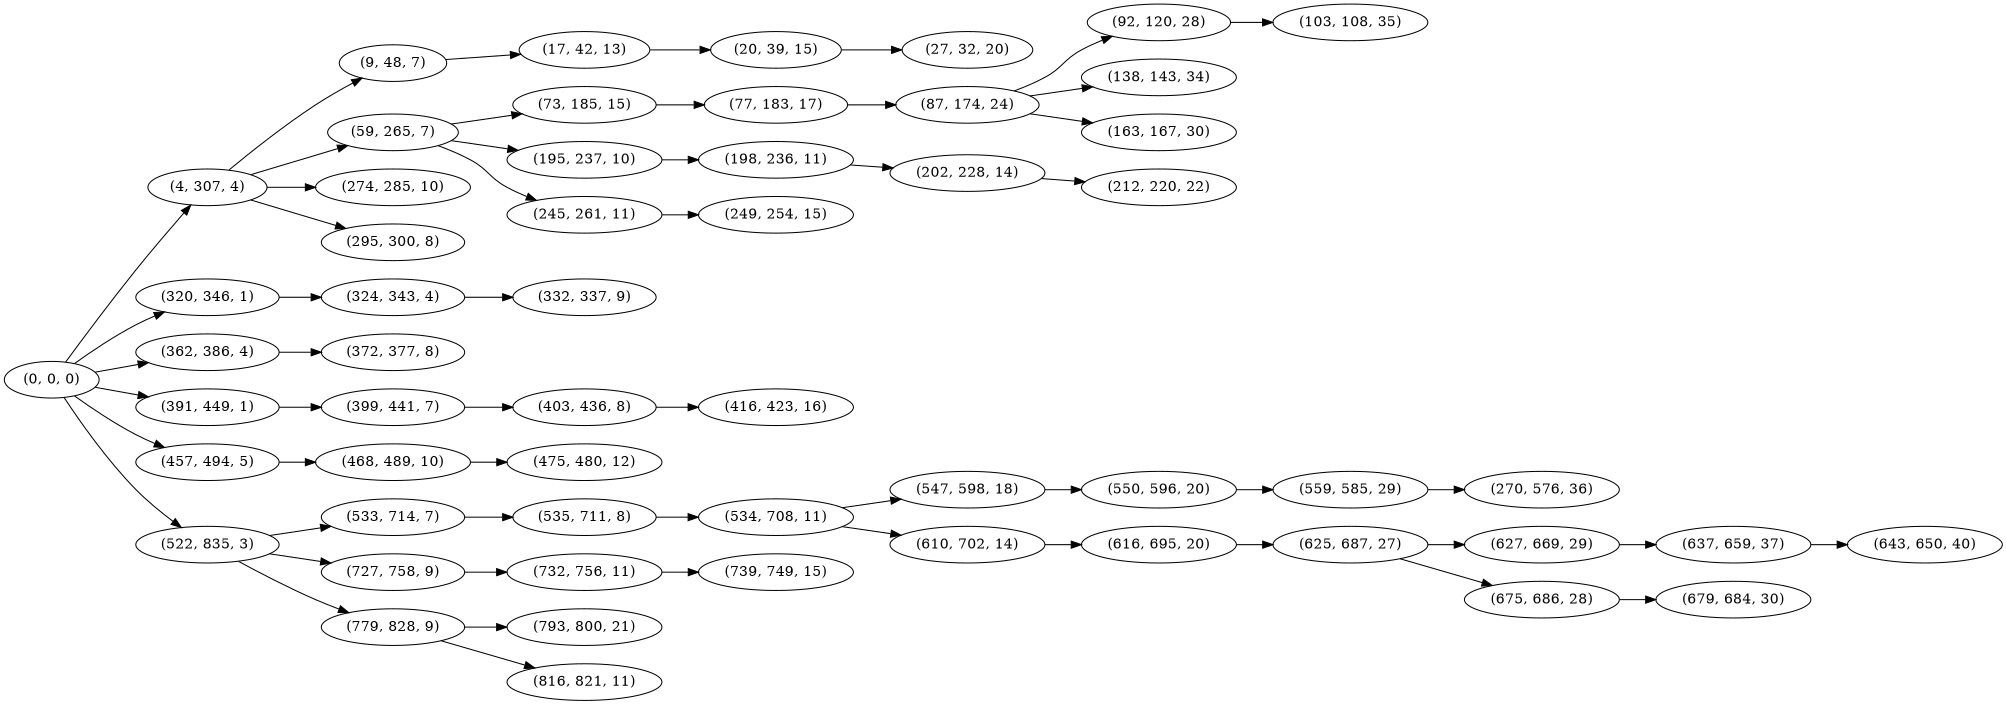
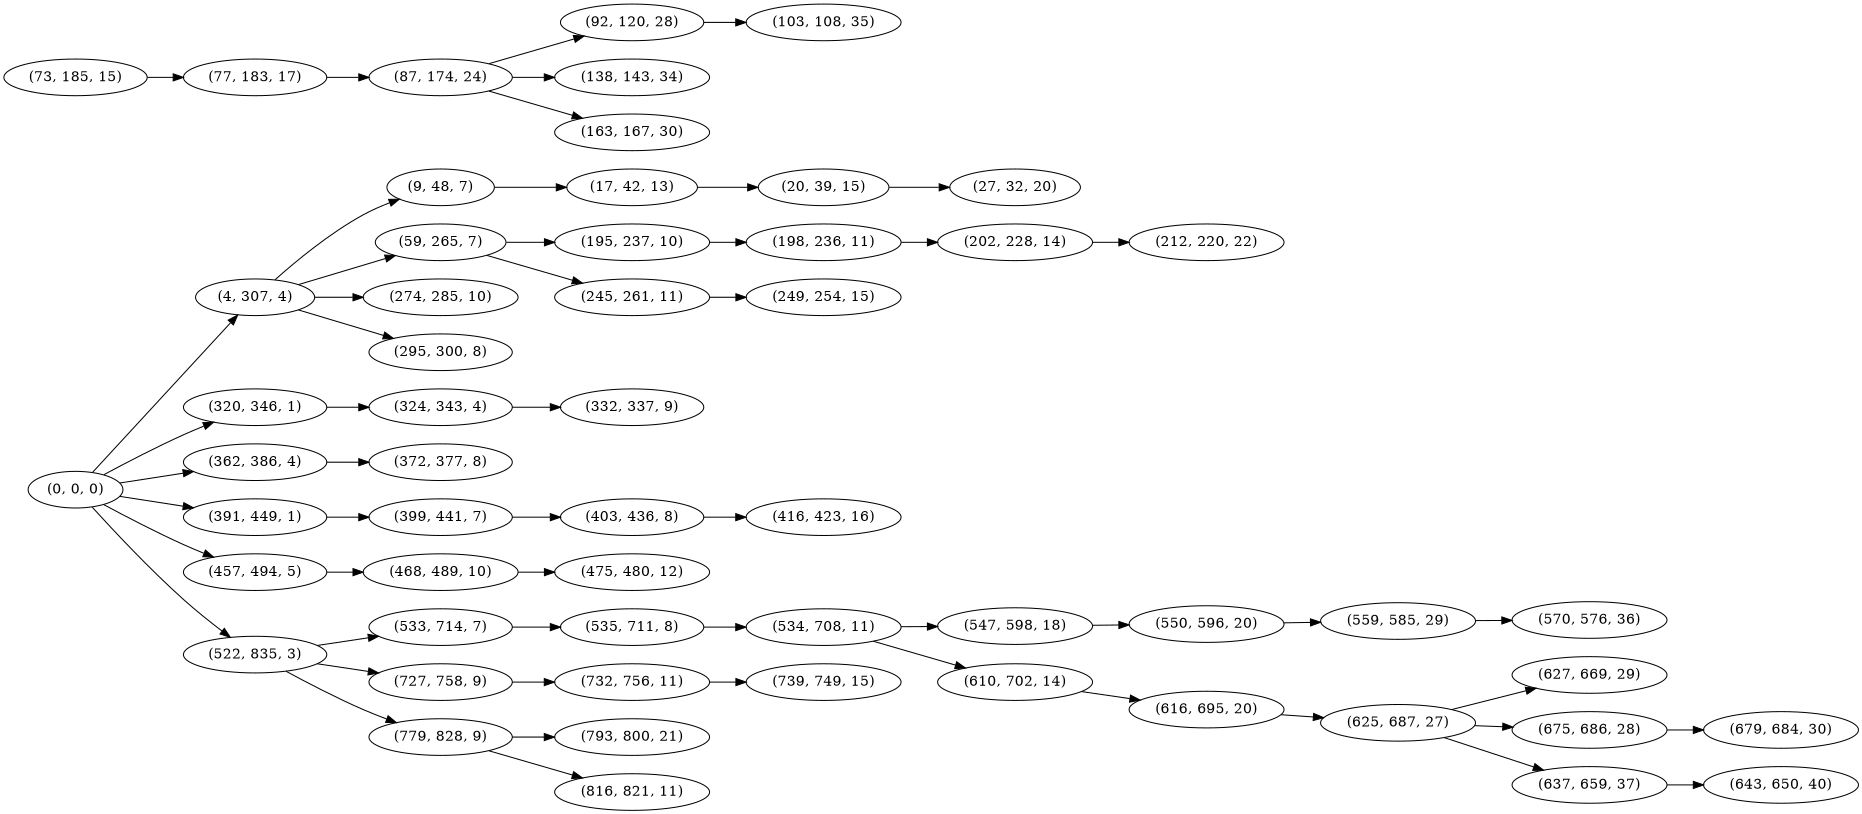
(482, 120) -> none
(1542, 490) -> (1589, 620)
(1633, 545) -> (1489, 752)
